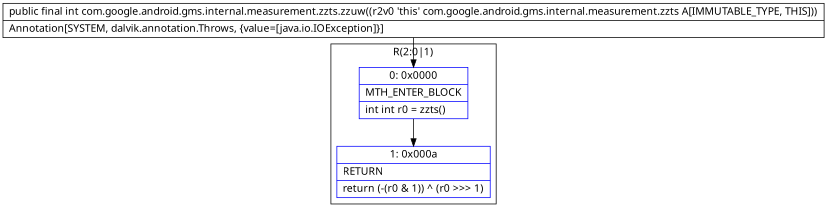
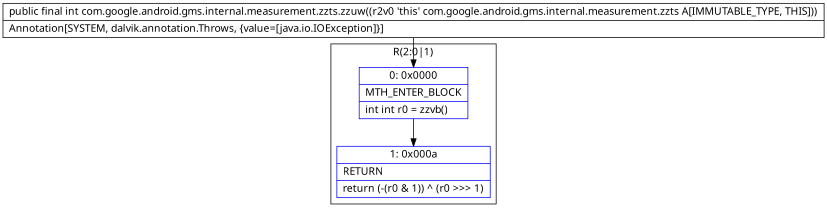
(406, 110) -> (407, 110)
